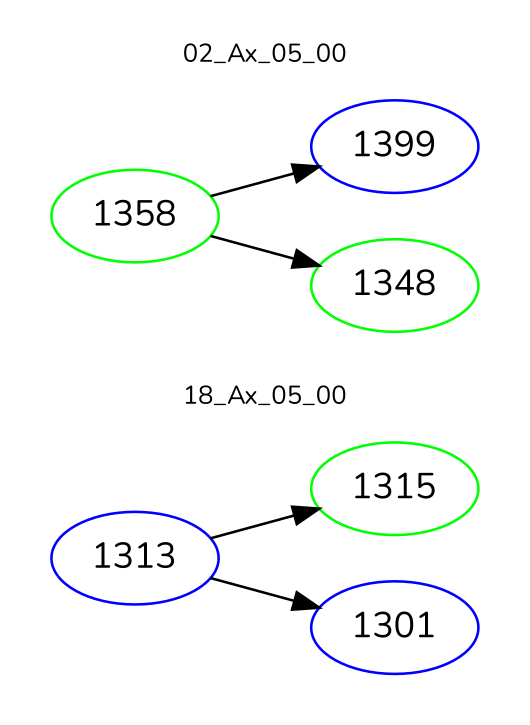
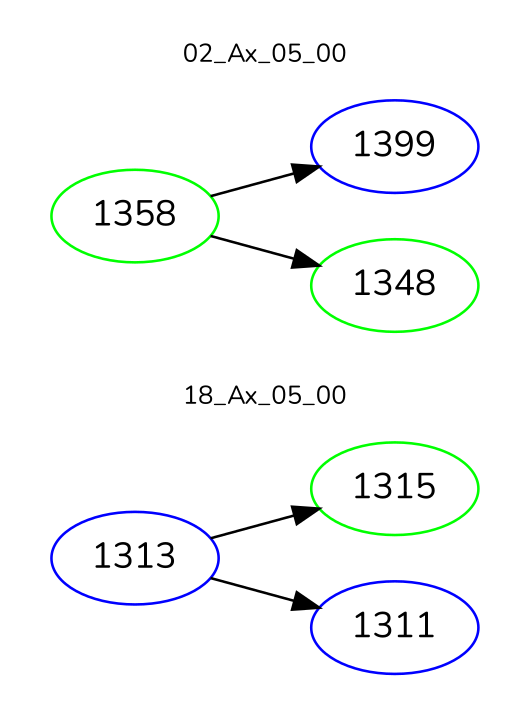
(395, 628) -> (395, 628)
